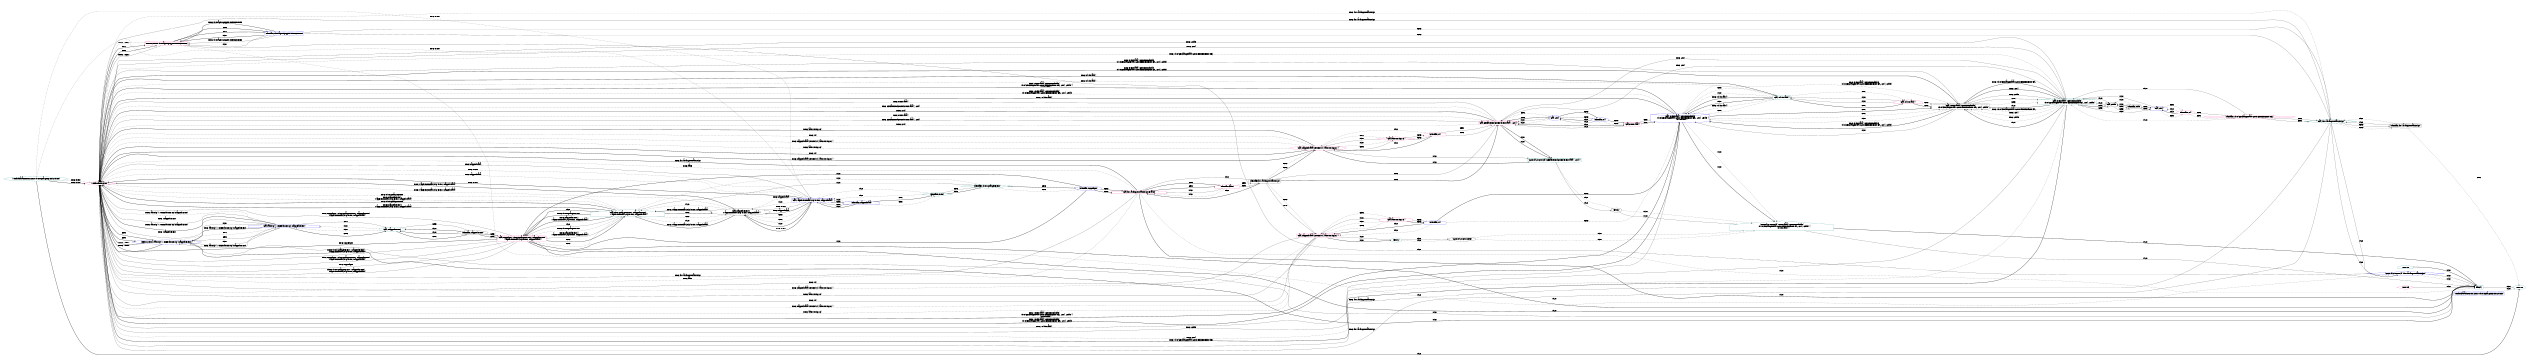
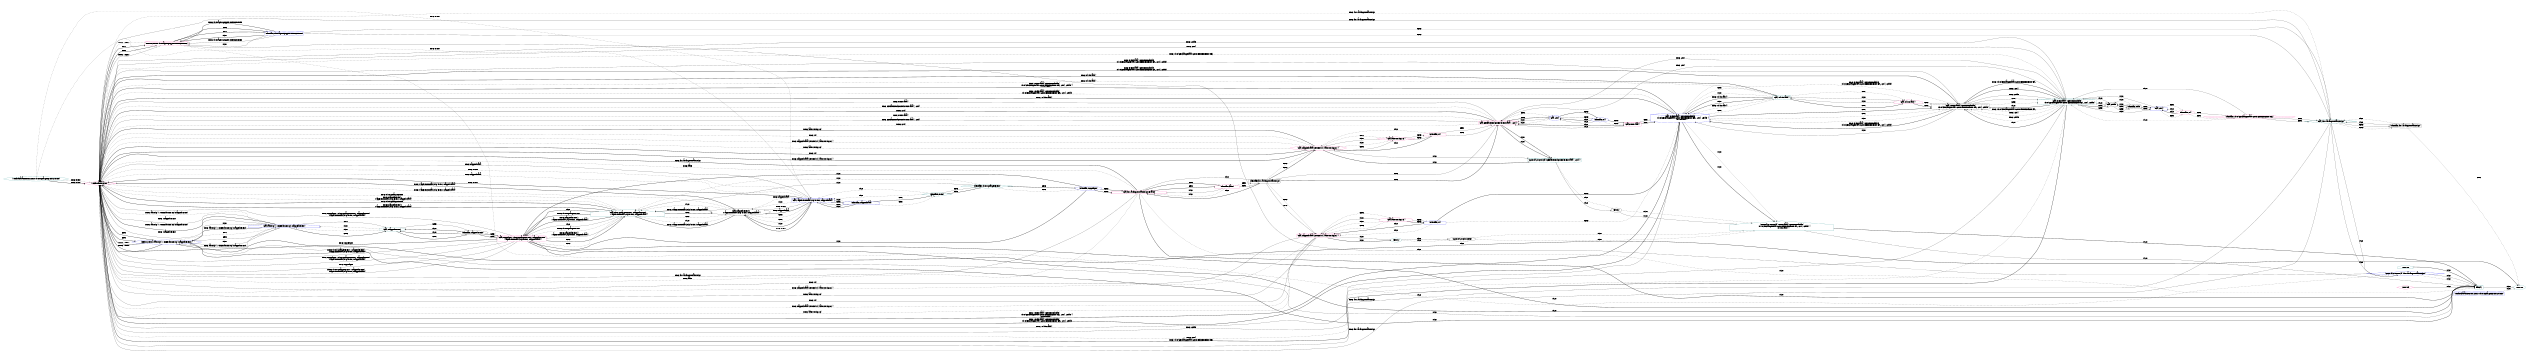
(1235, 355) -> (1290, 251)
